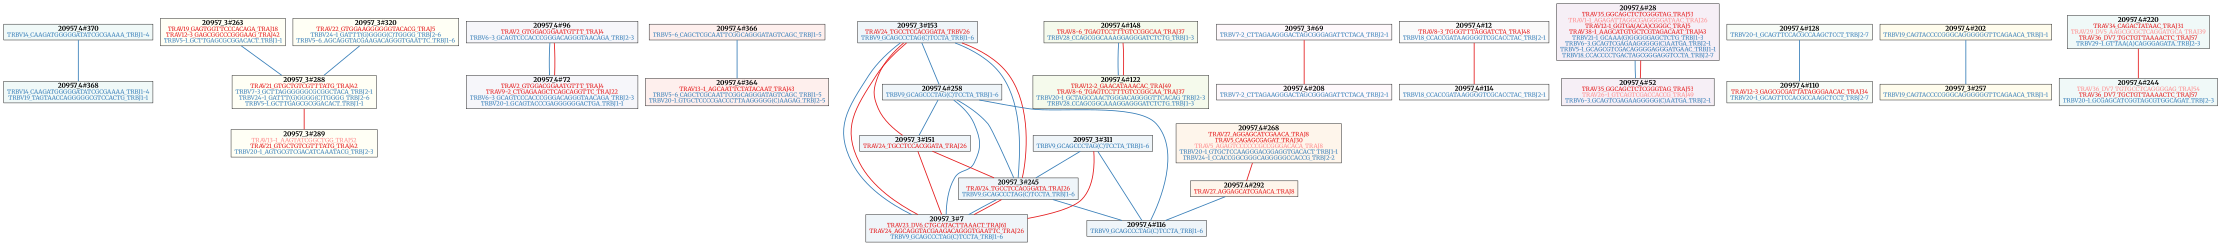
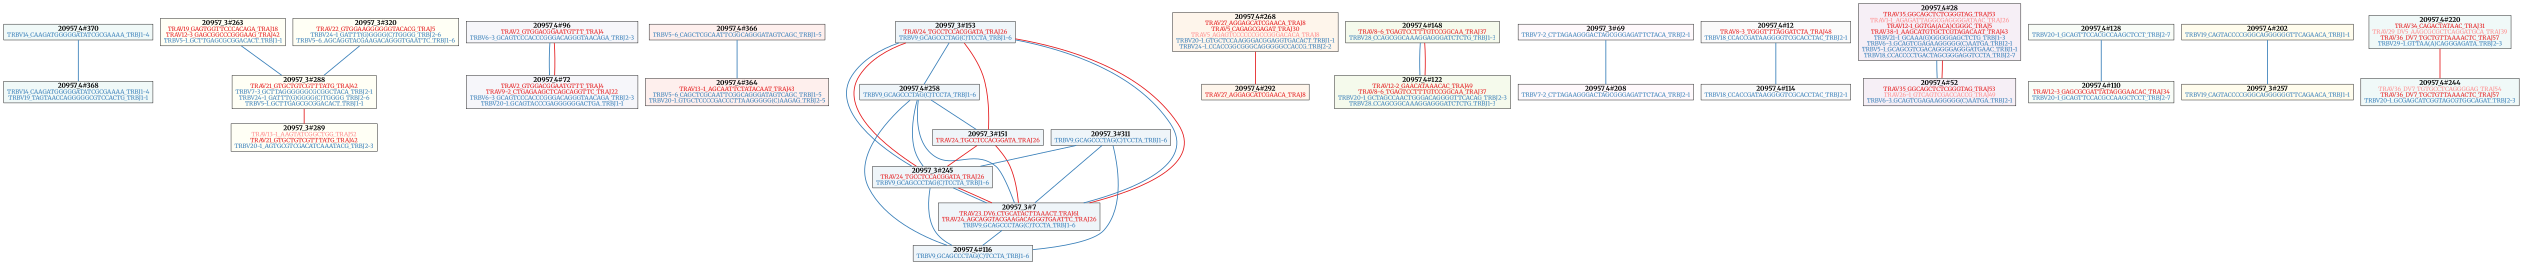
(918, 32) -> (955, 32)
(1304, 62) -> (1606, 62)
(1474, 64) -> (1776, 64)
(1079, 202) -> (1068, 174)
(1195, 209) -> (992, 238)
